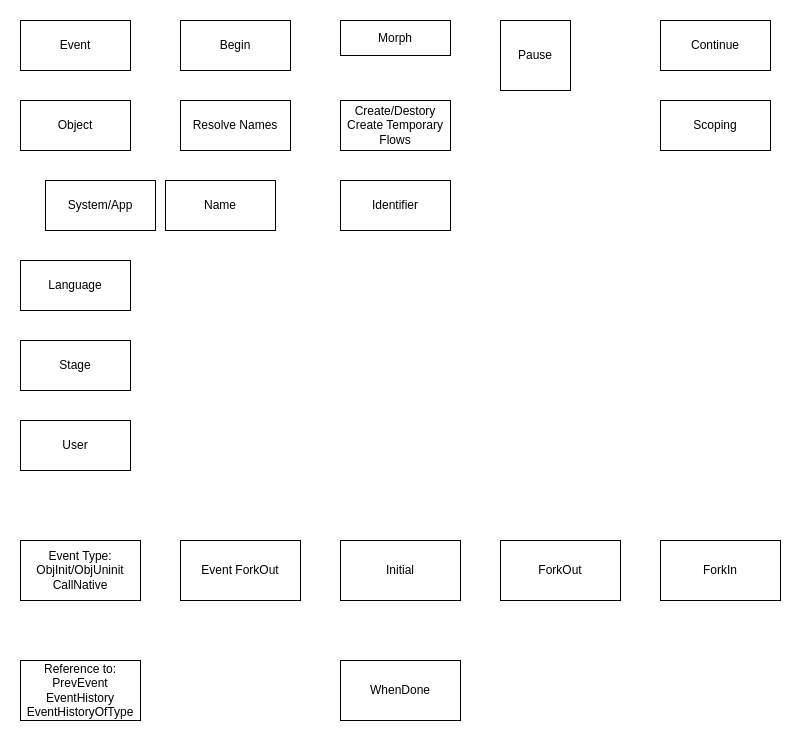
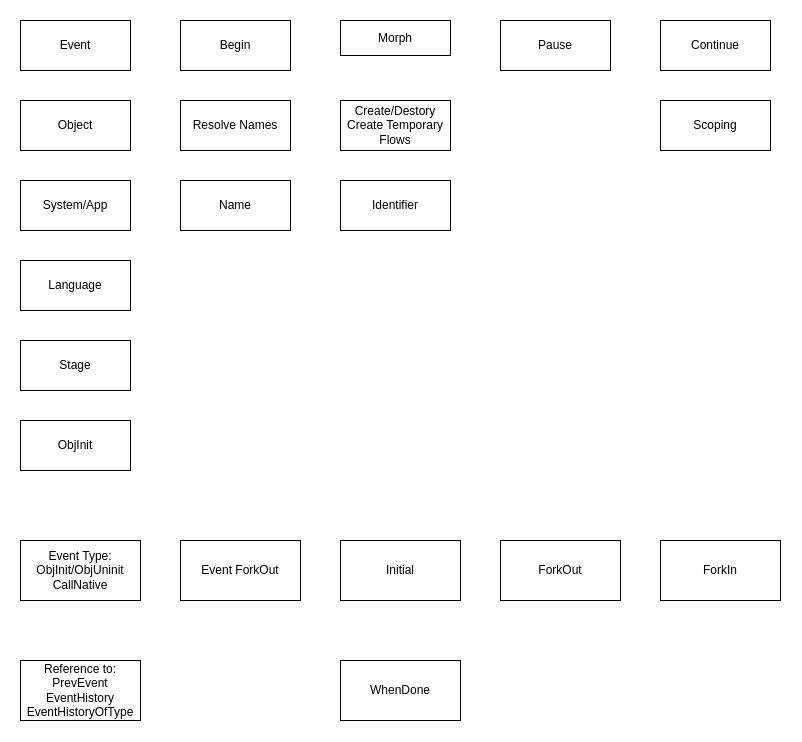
(536, 56) -> (556, 46)
(101, 206) -> (76, 206)
(221, 206) -> (236, 206)
(76, 446) -> (76, 446)
